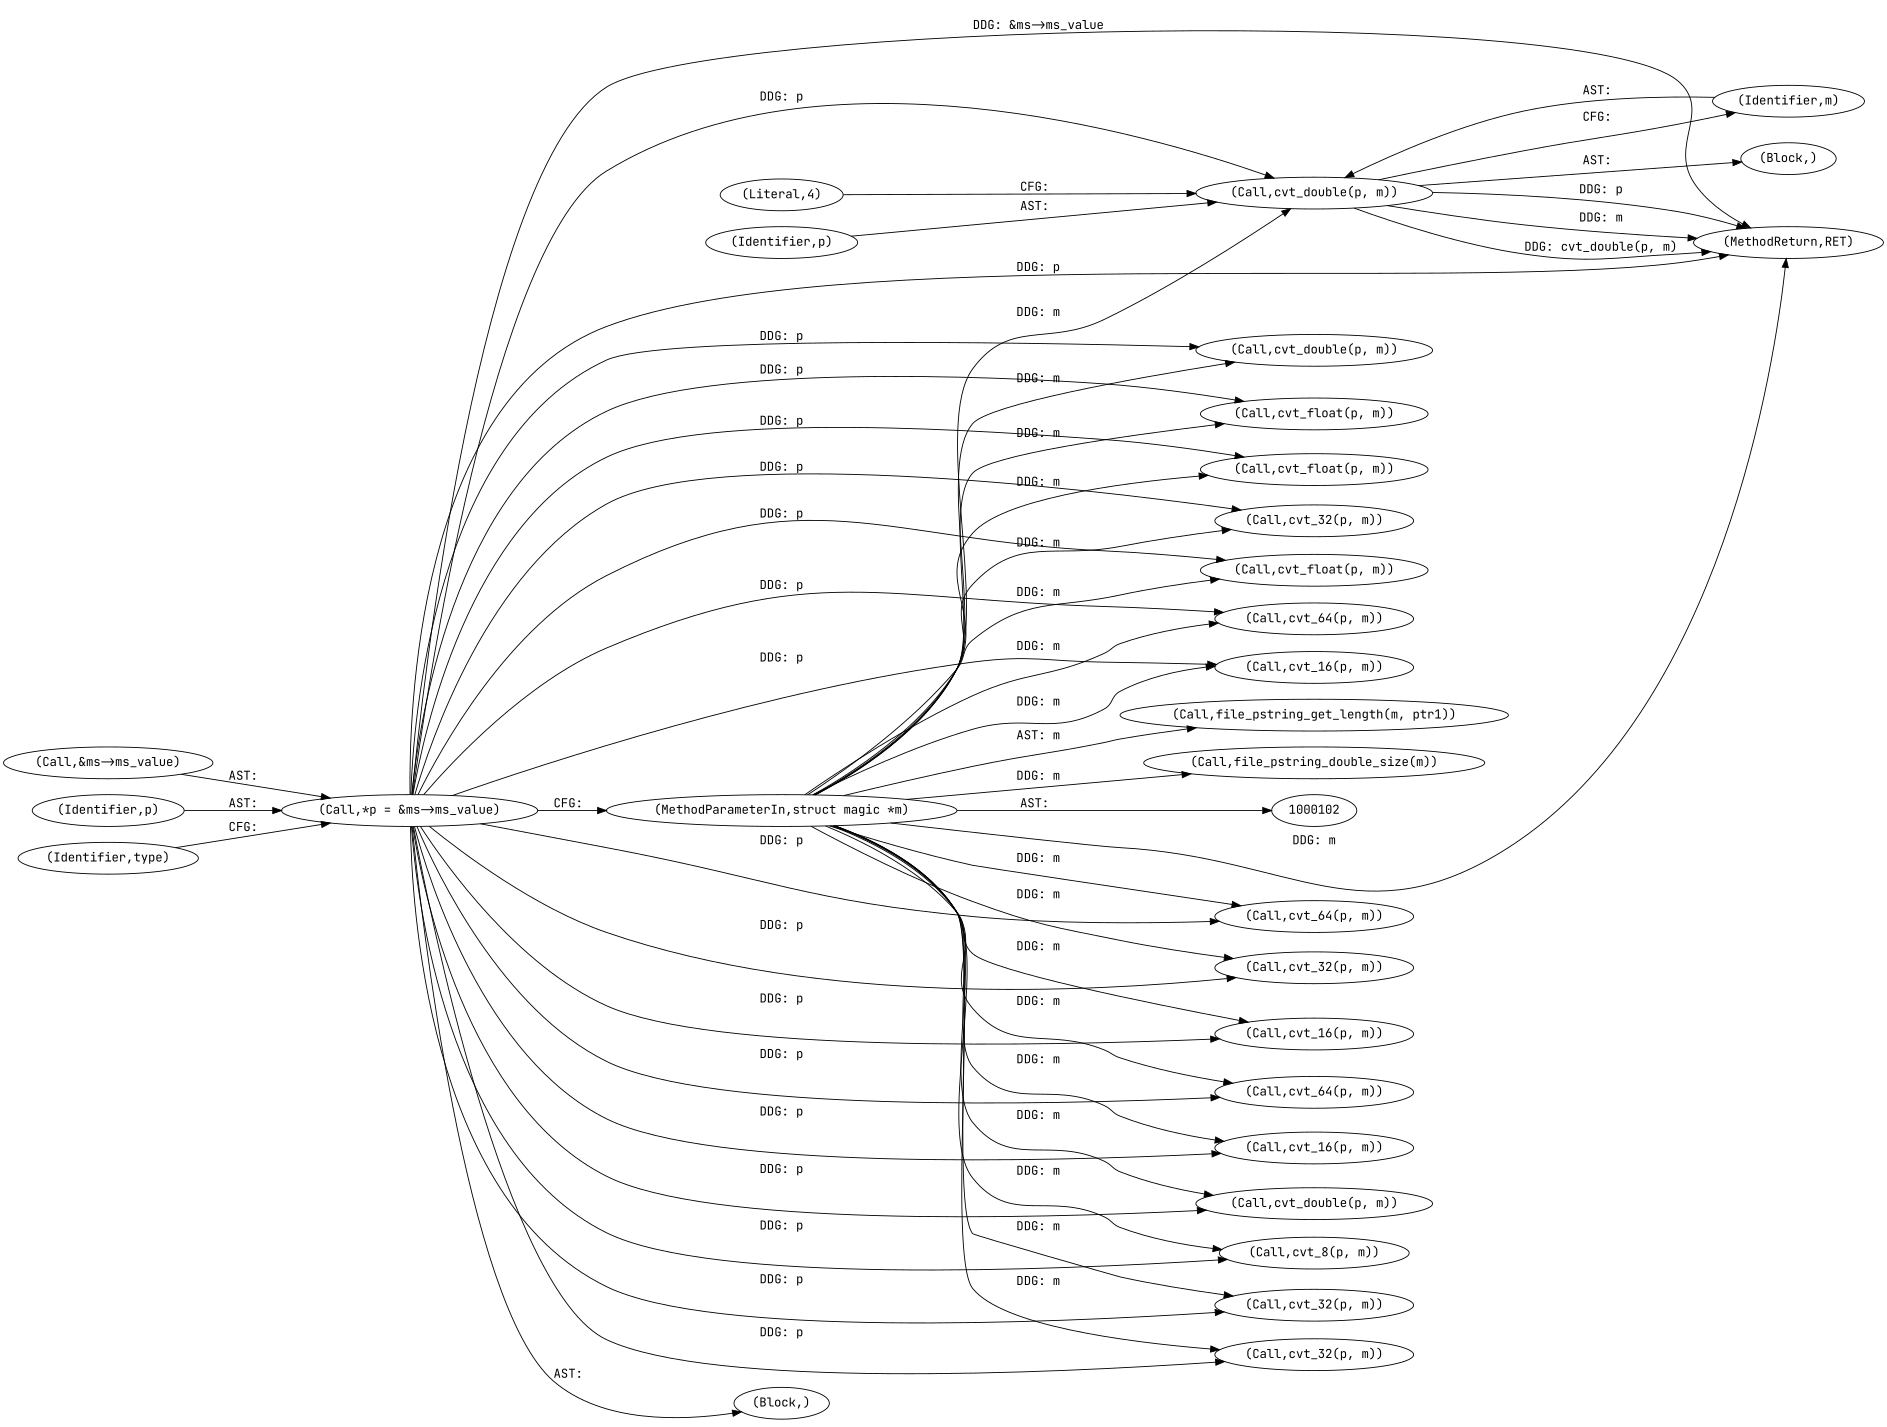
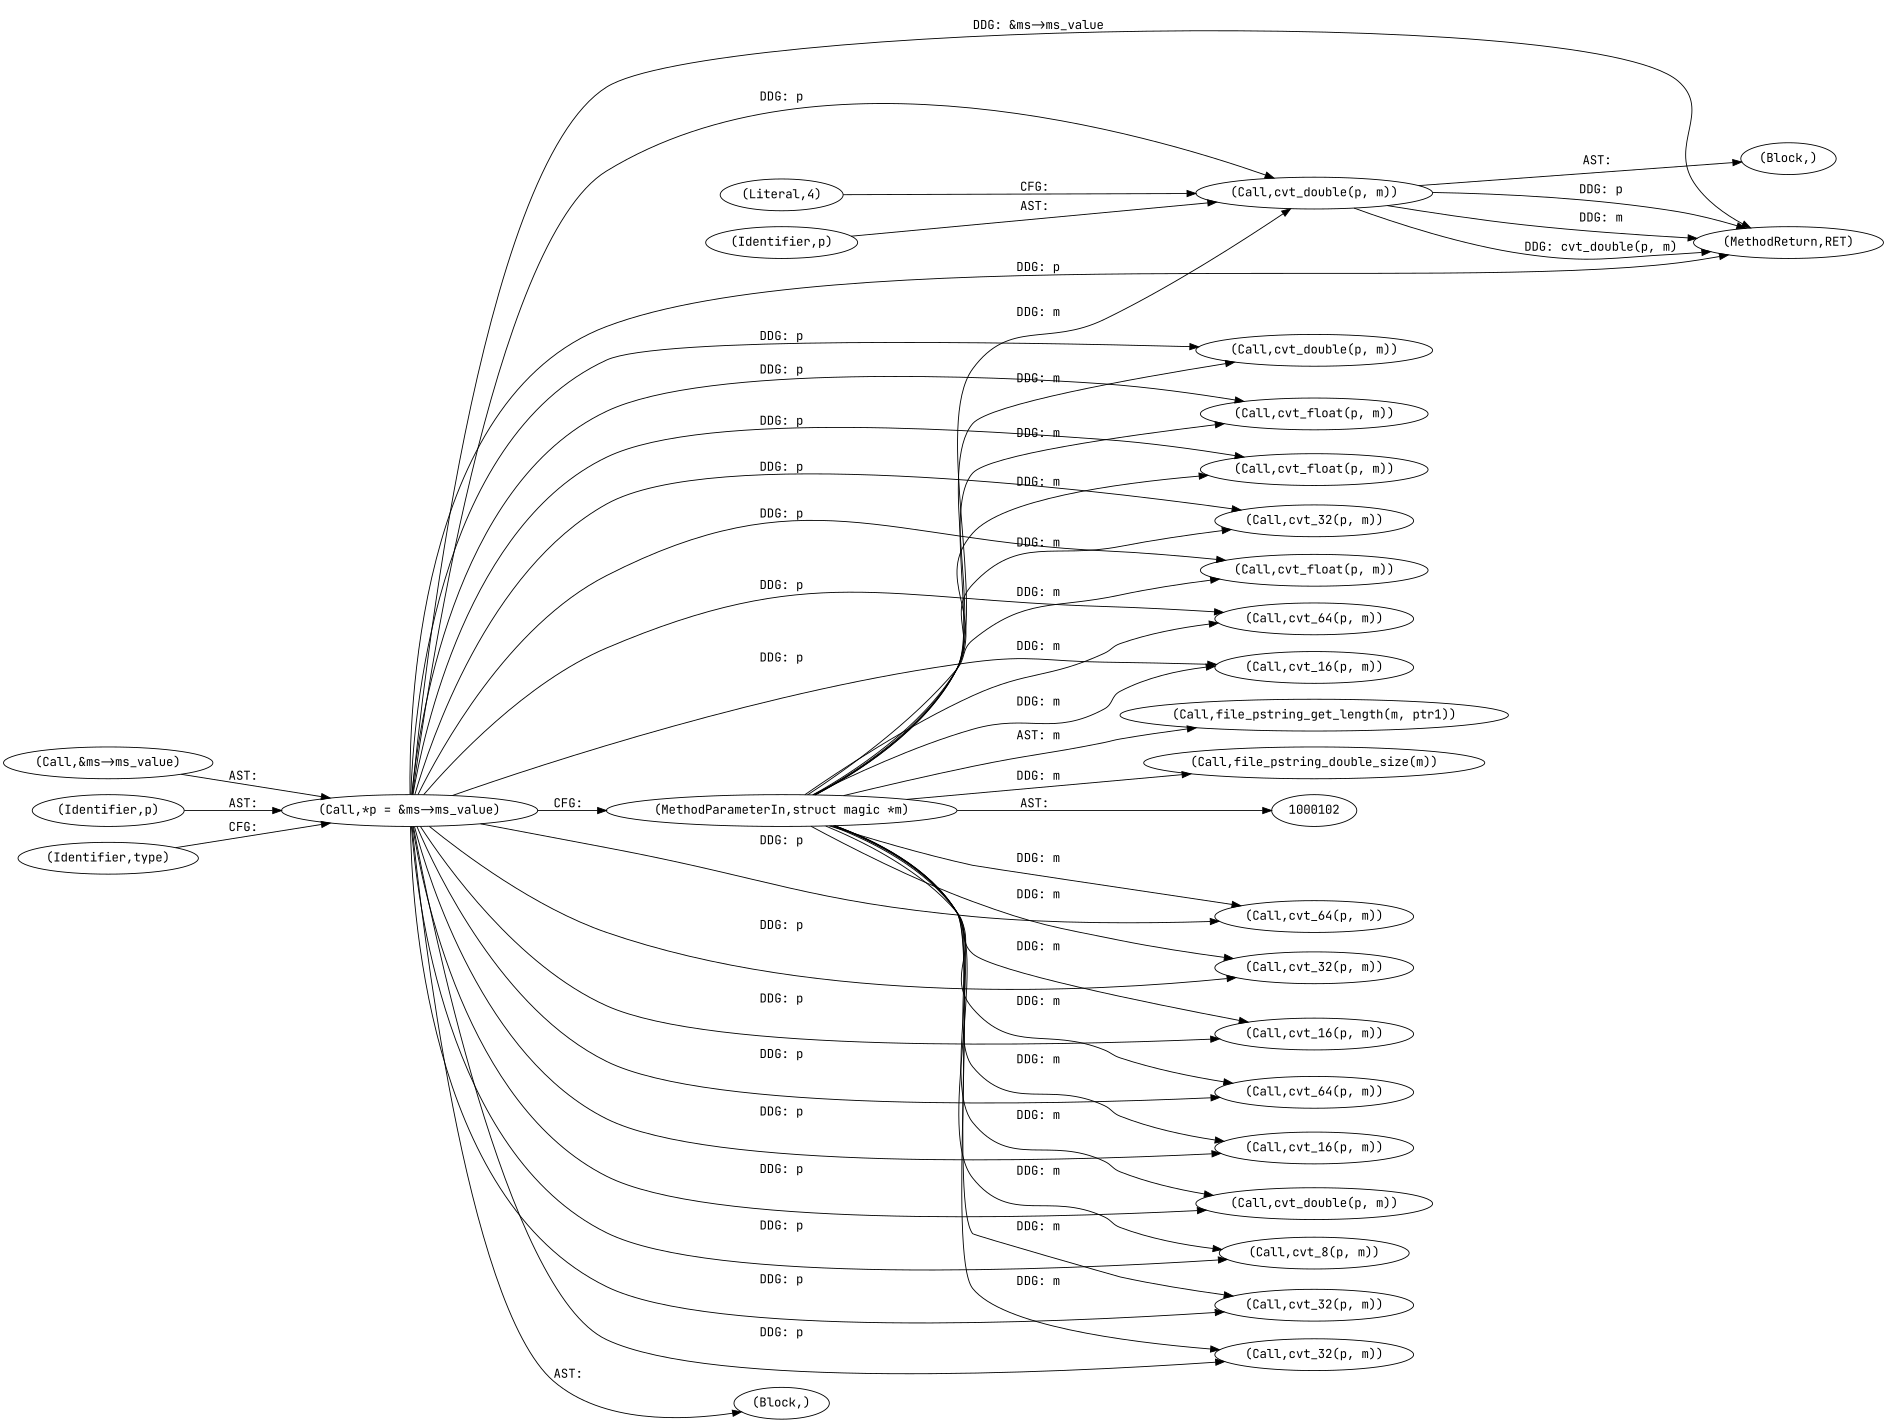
(1788, 101) -> none
(1520, 838) -> none
